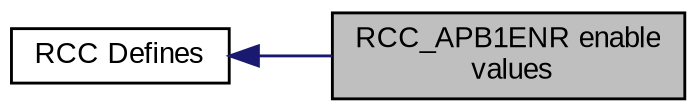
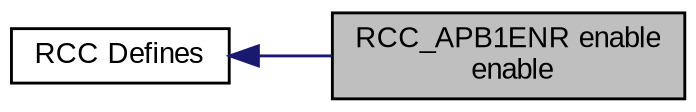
(509, 56) -> (509, 56)
